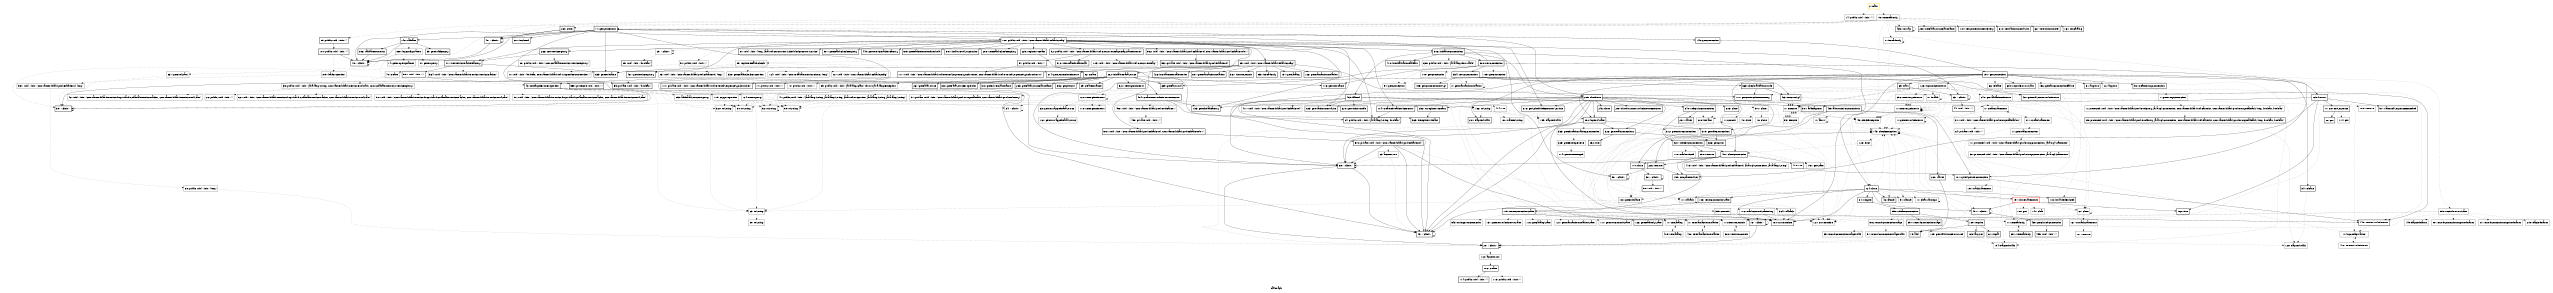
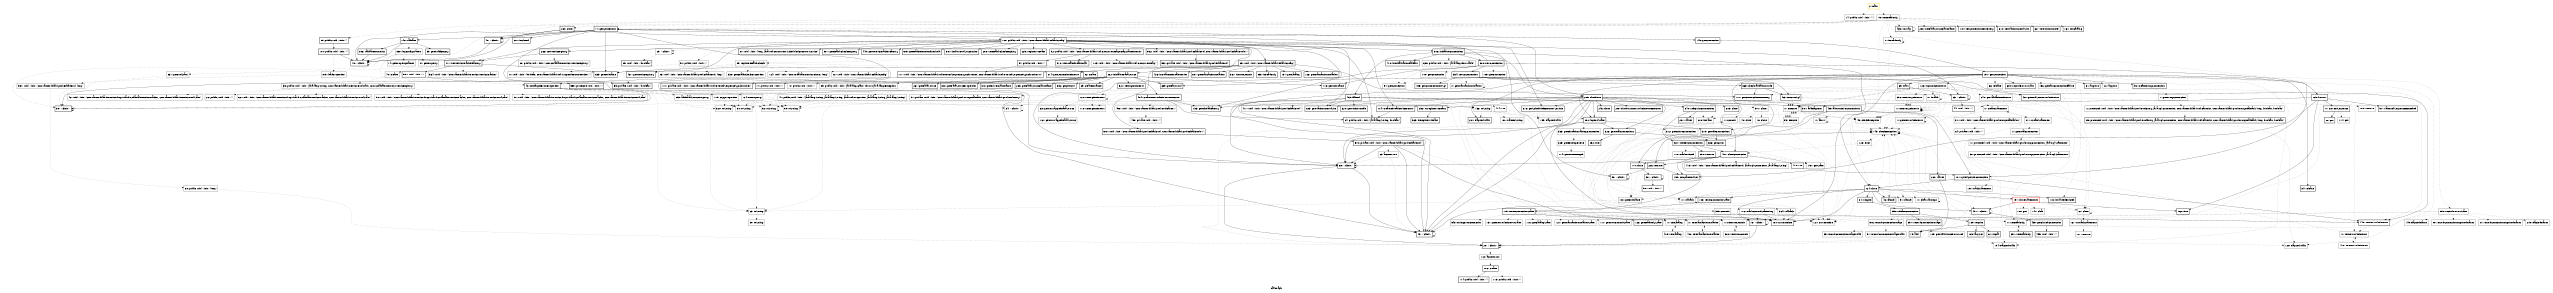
(1189, 110) -> none
none -> (1917, 183)
(2305, 217) -> (2340, 84)
(2354, 234) -> (2354, 234)
